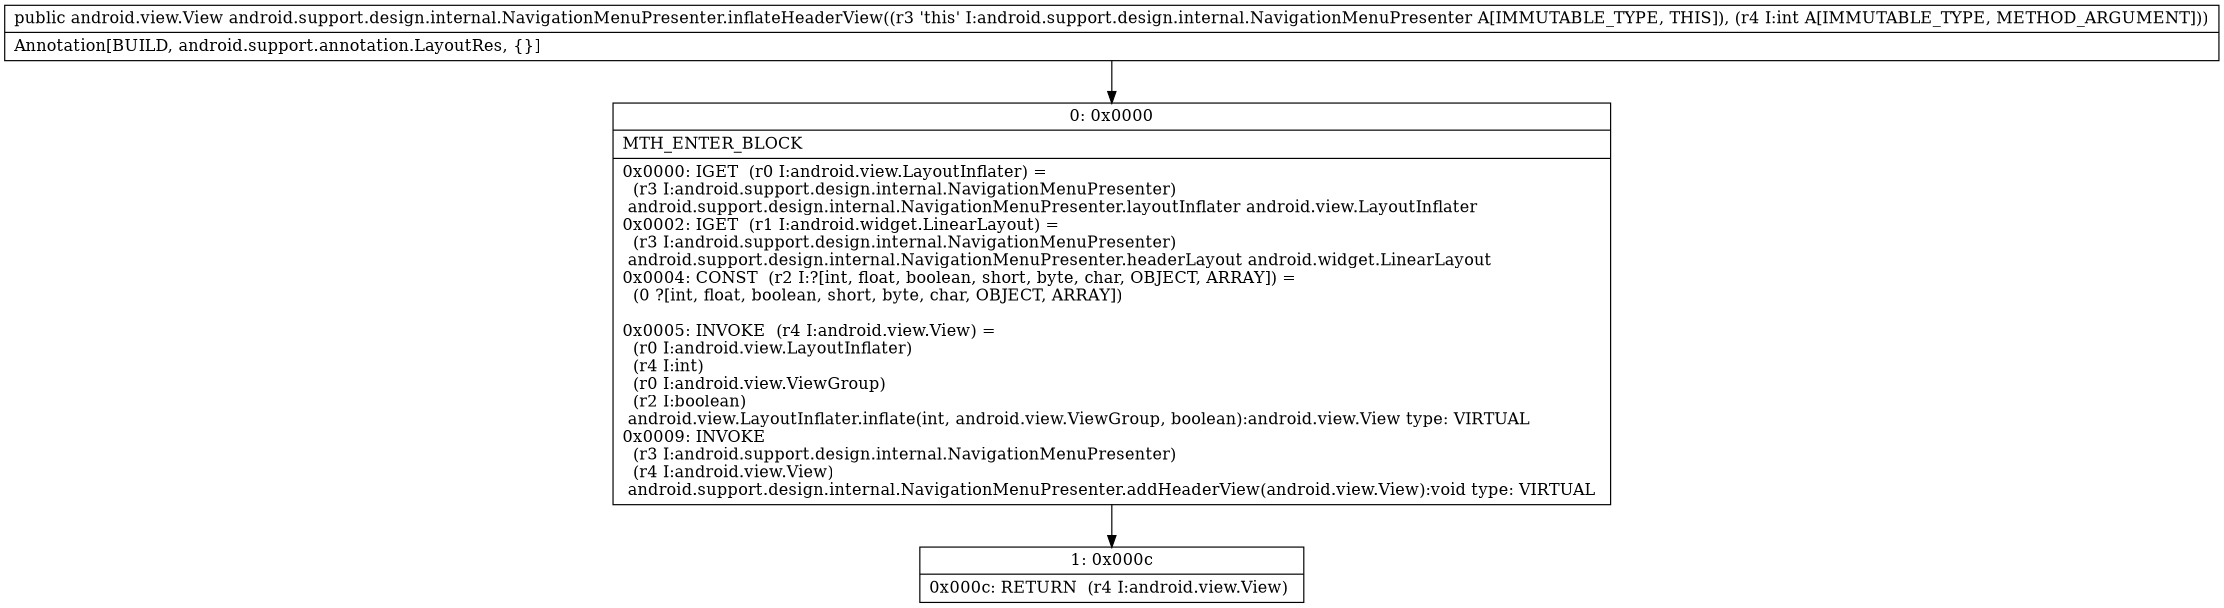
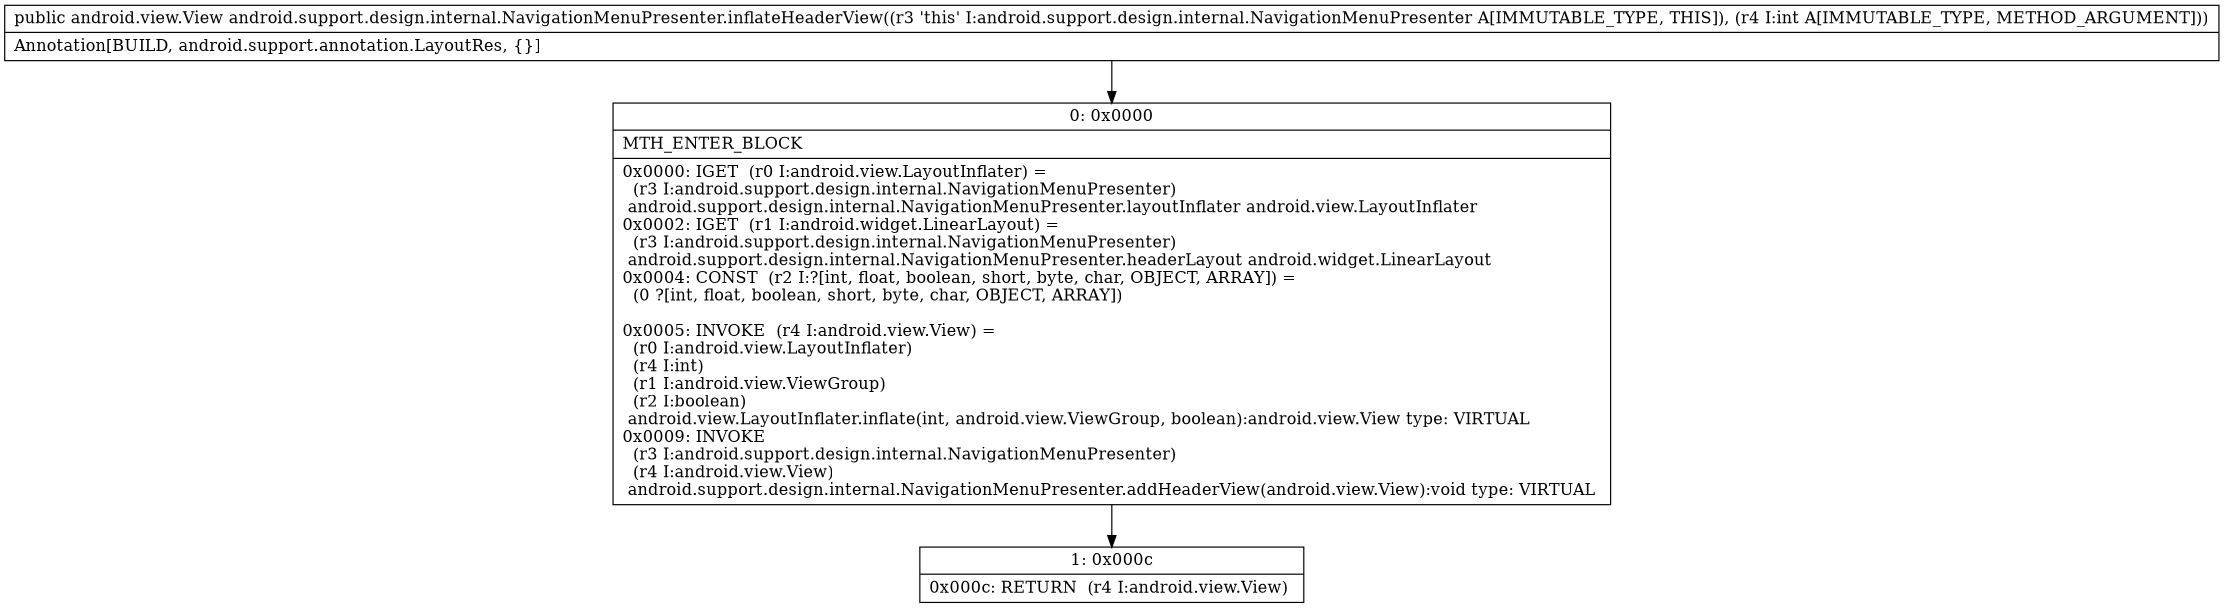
(754, 384) -> (754, 384)
